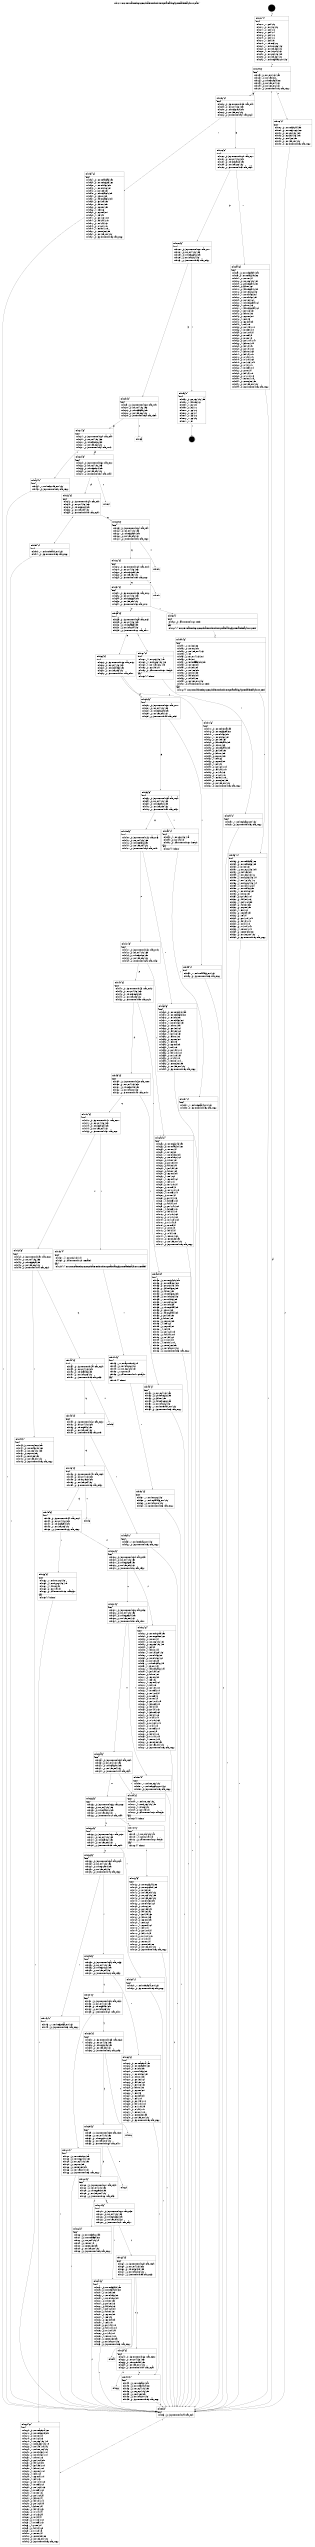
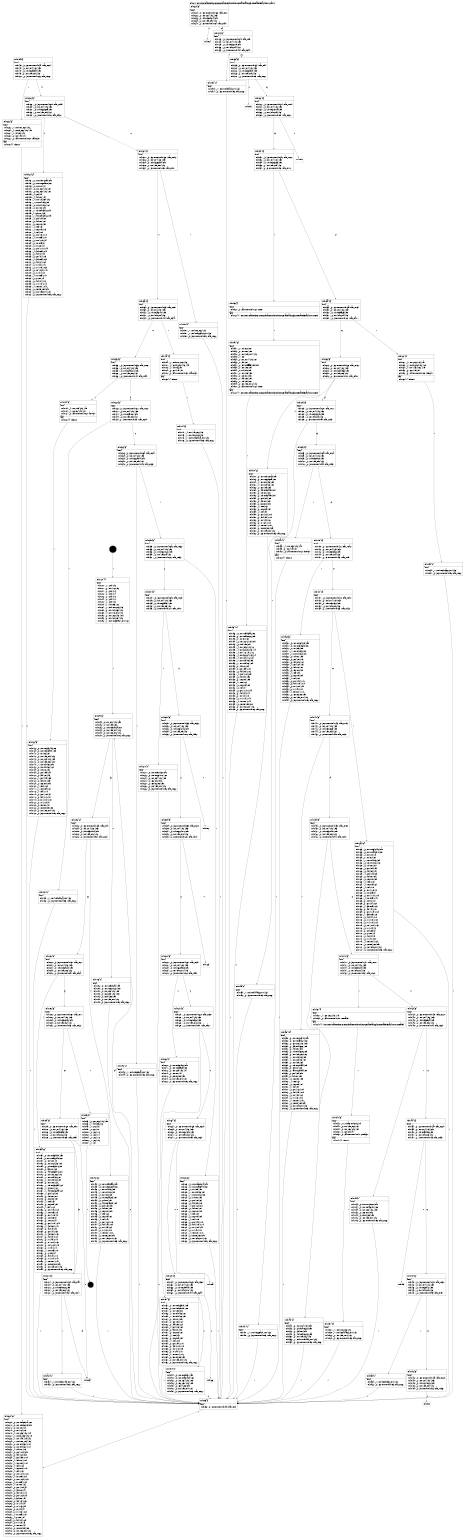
none -> (196, 434)
(94, 452) -> (73, 1337)
(74, 1499) -> none
(159, 2249) -> (216, 1320)
